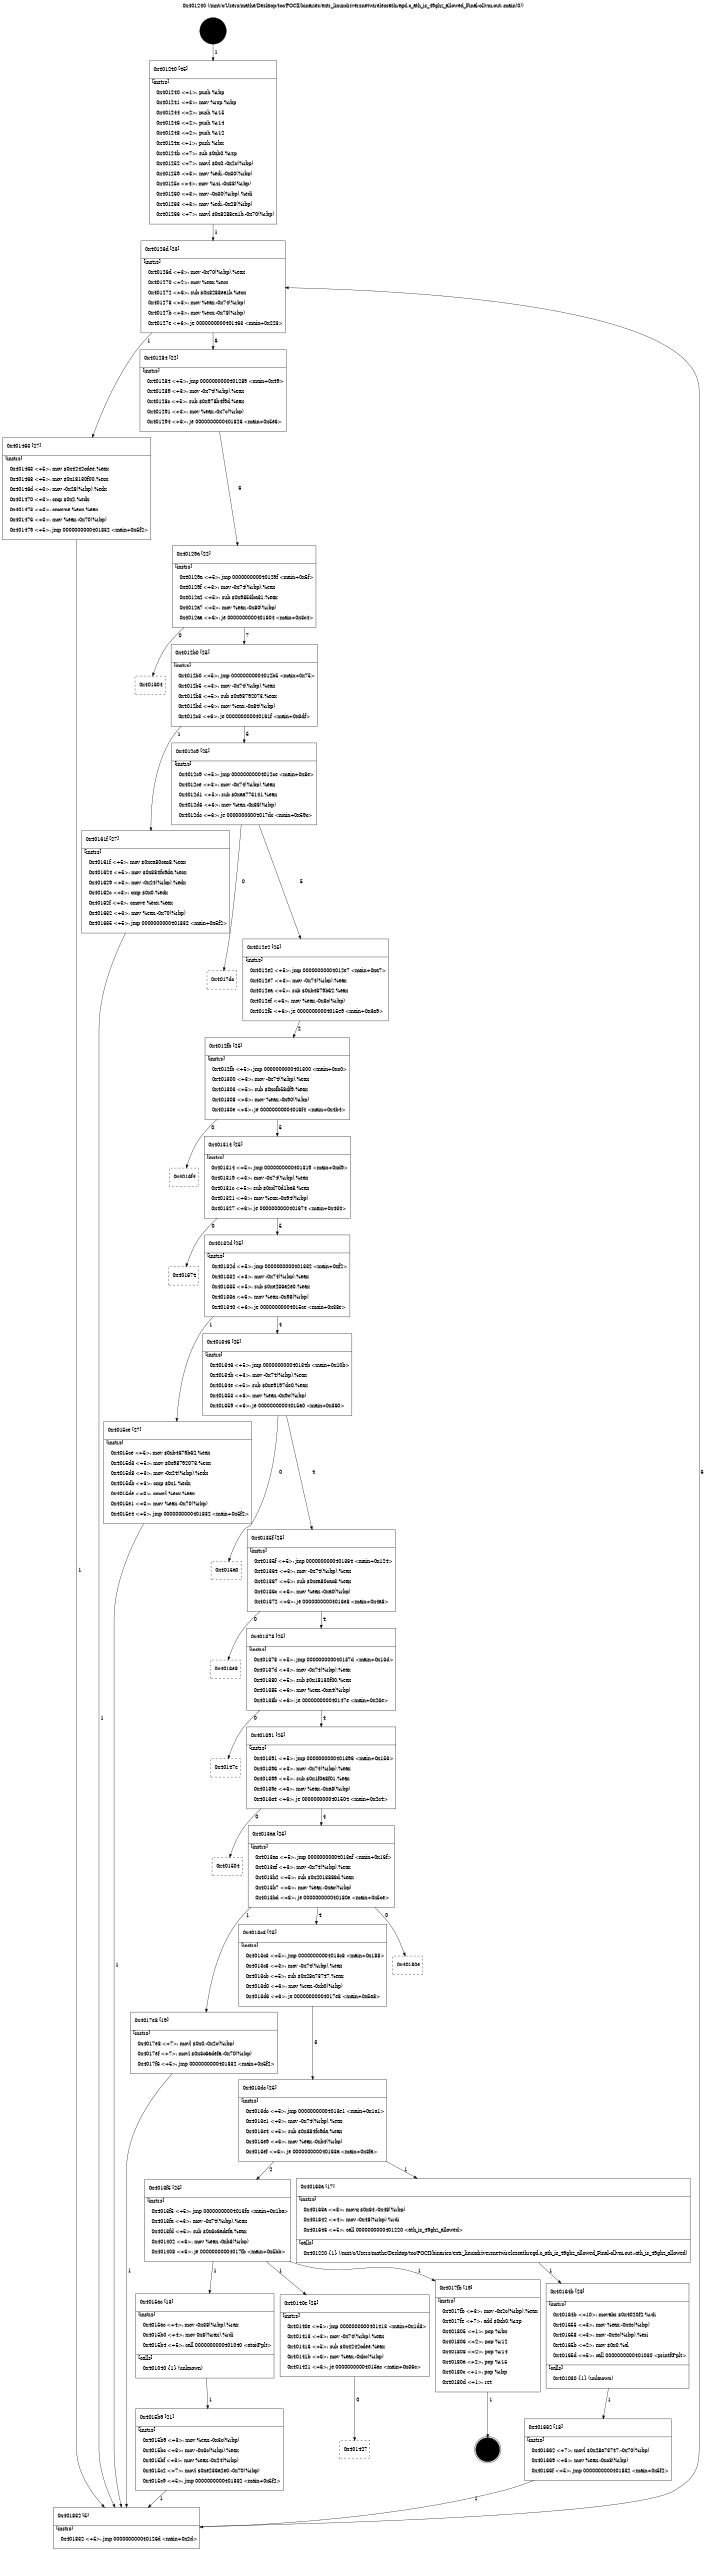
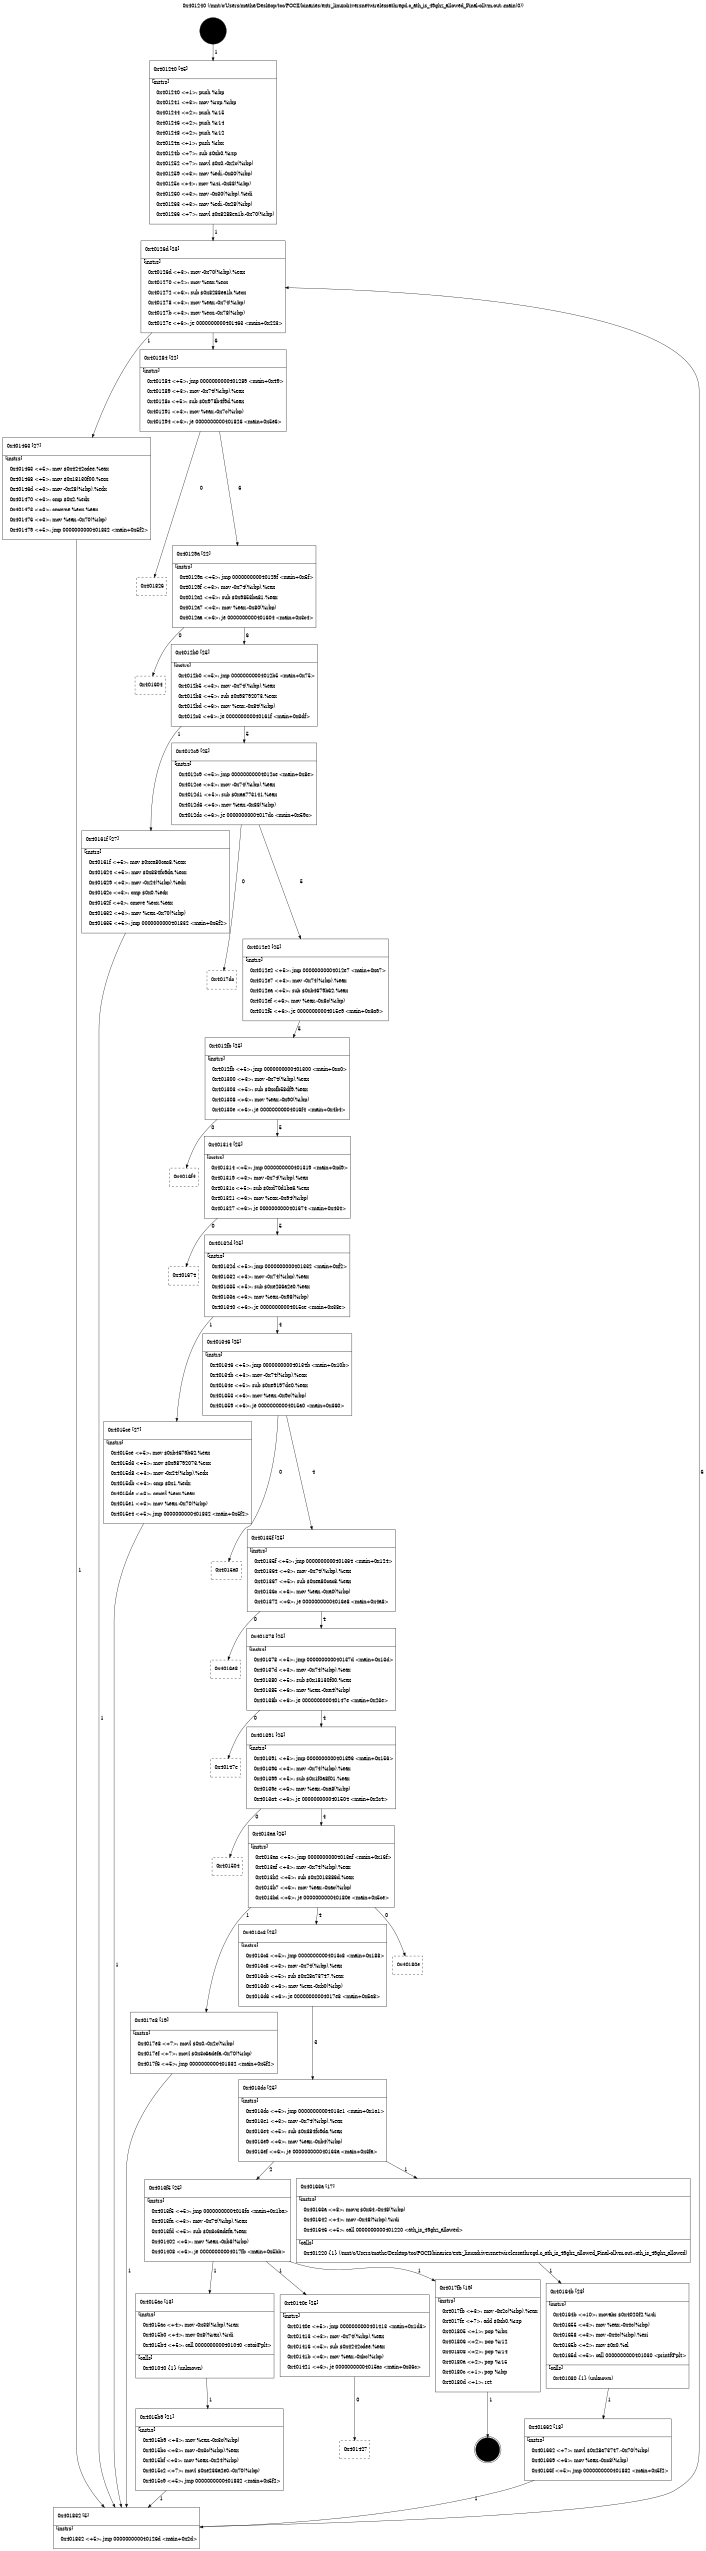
none -> (151, 587)
(246, 636) -> (246, 636)
(299, 1029) -> (299, 1029)
